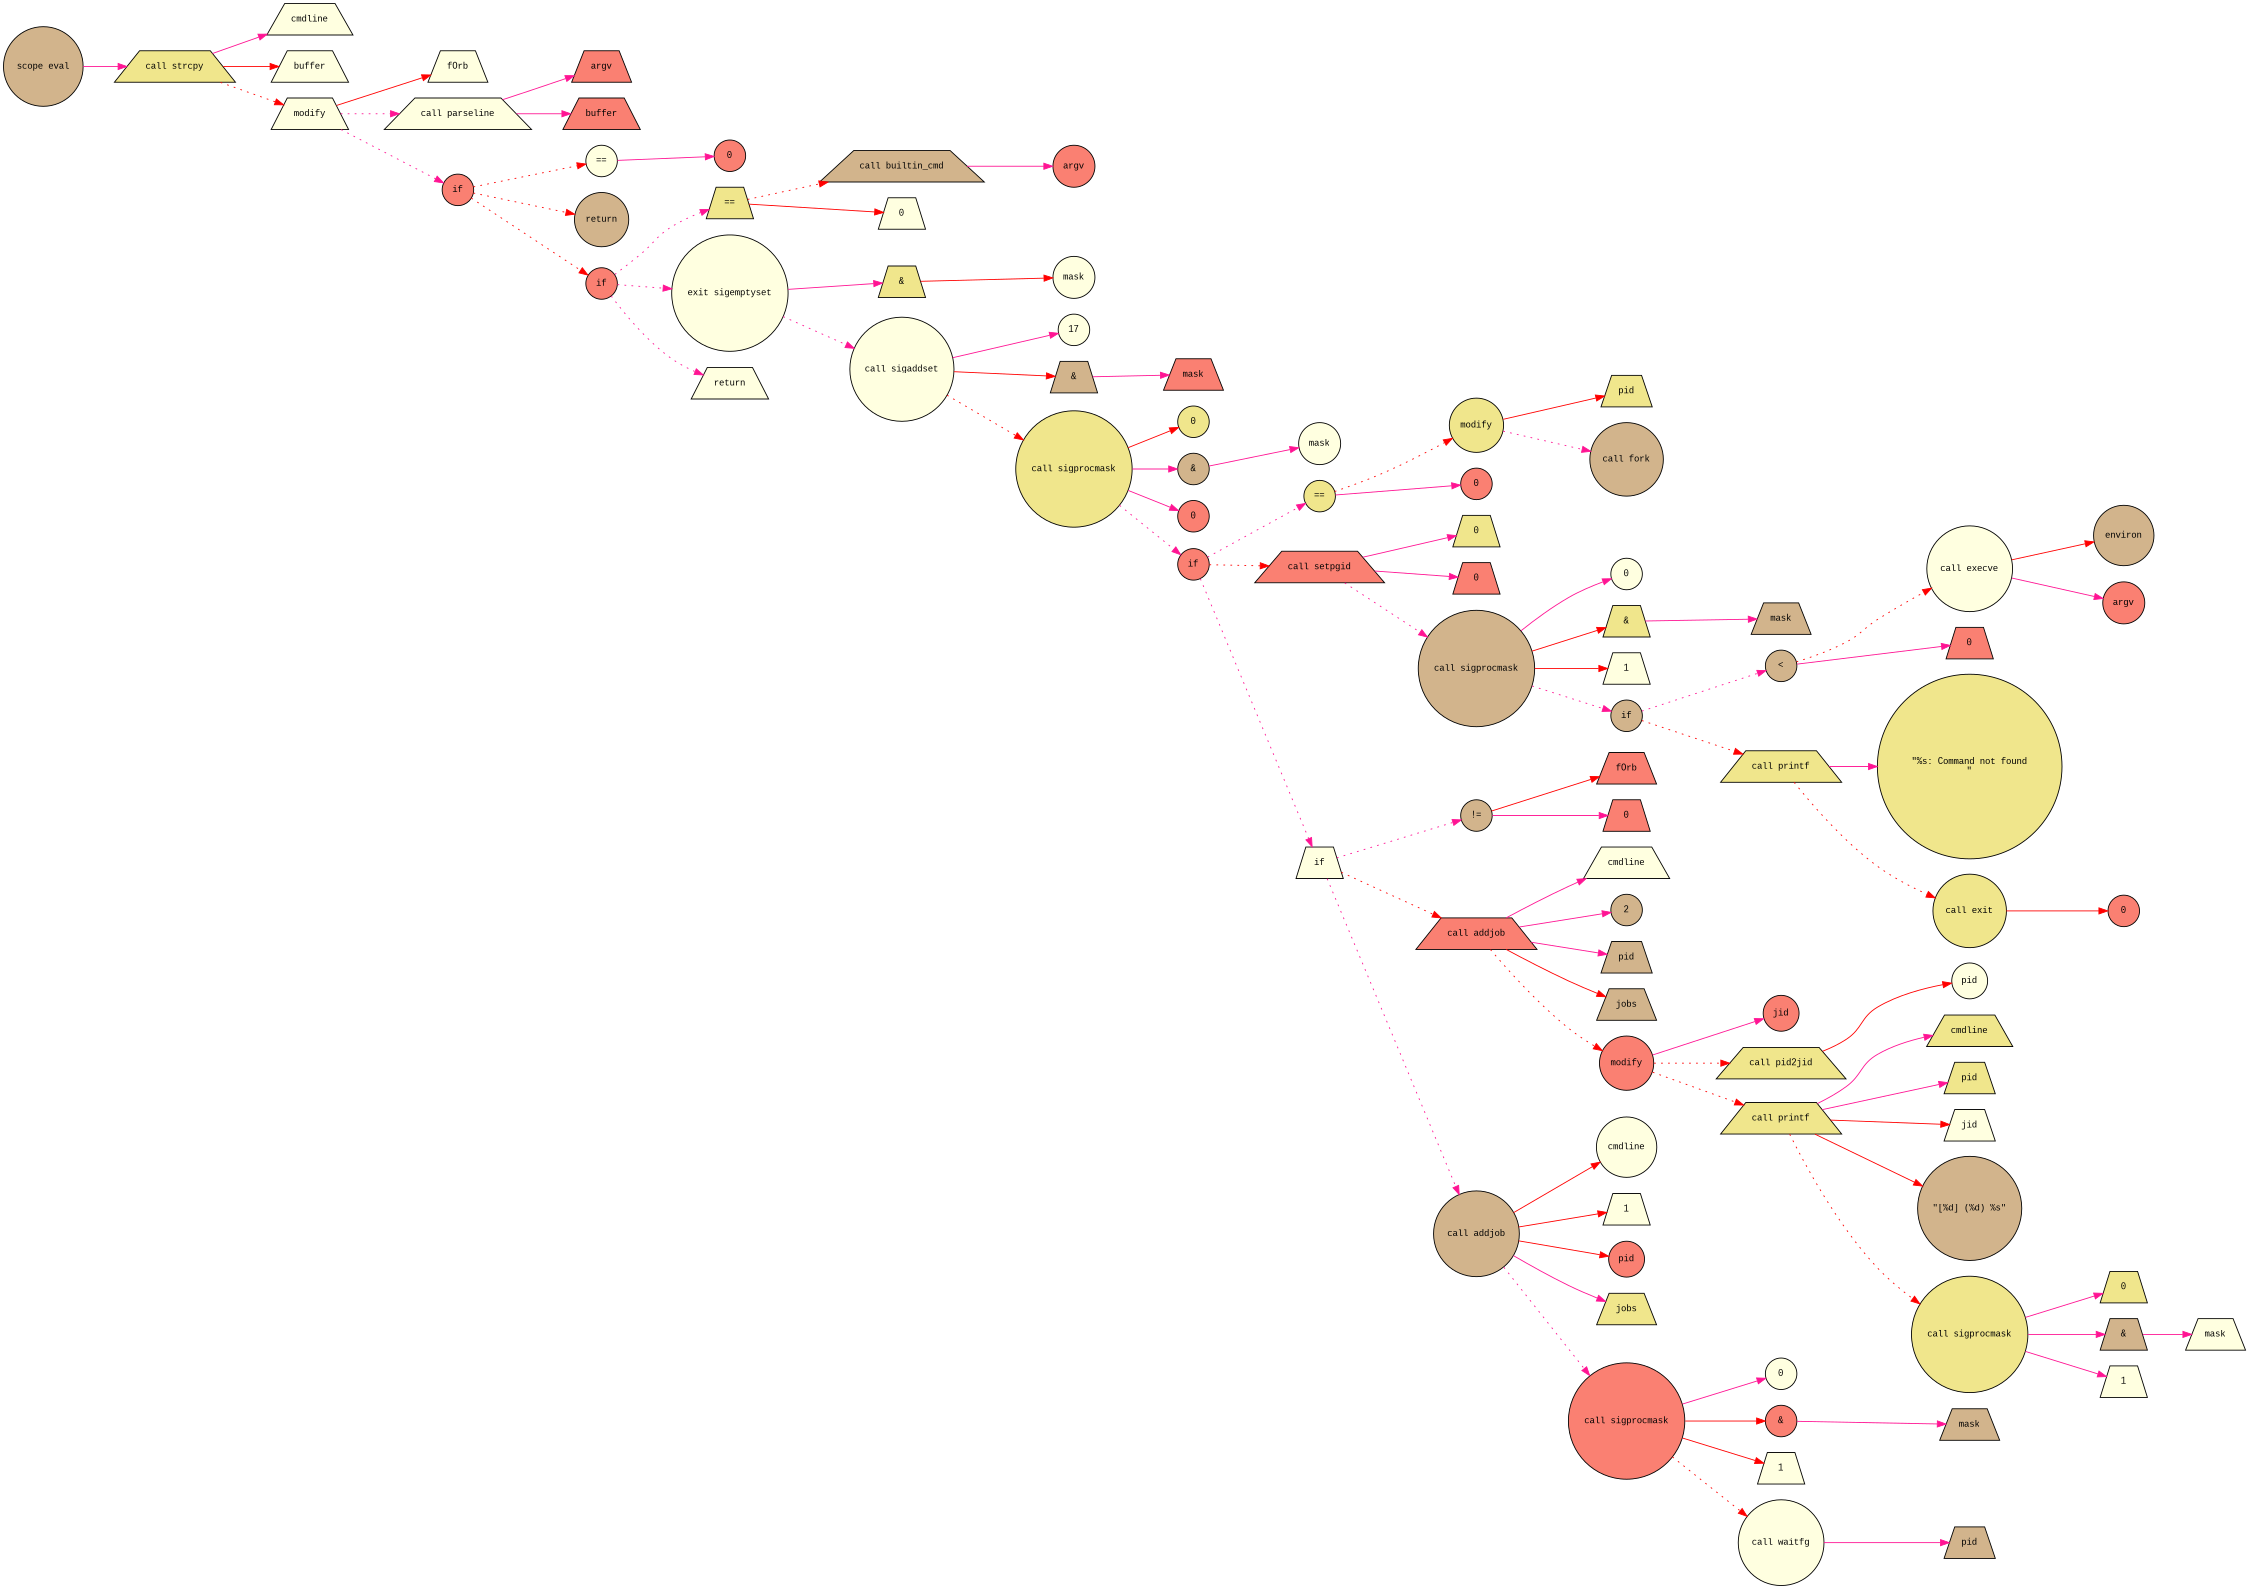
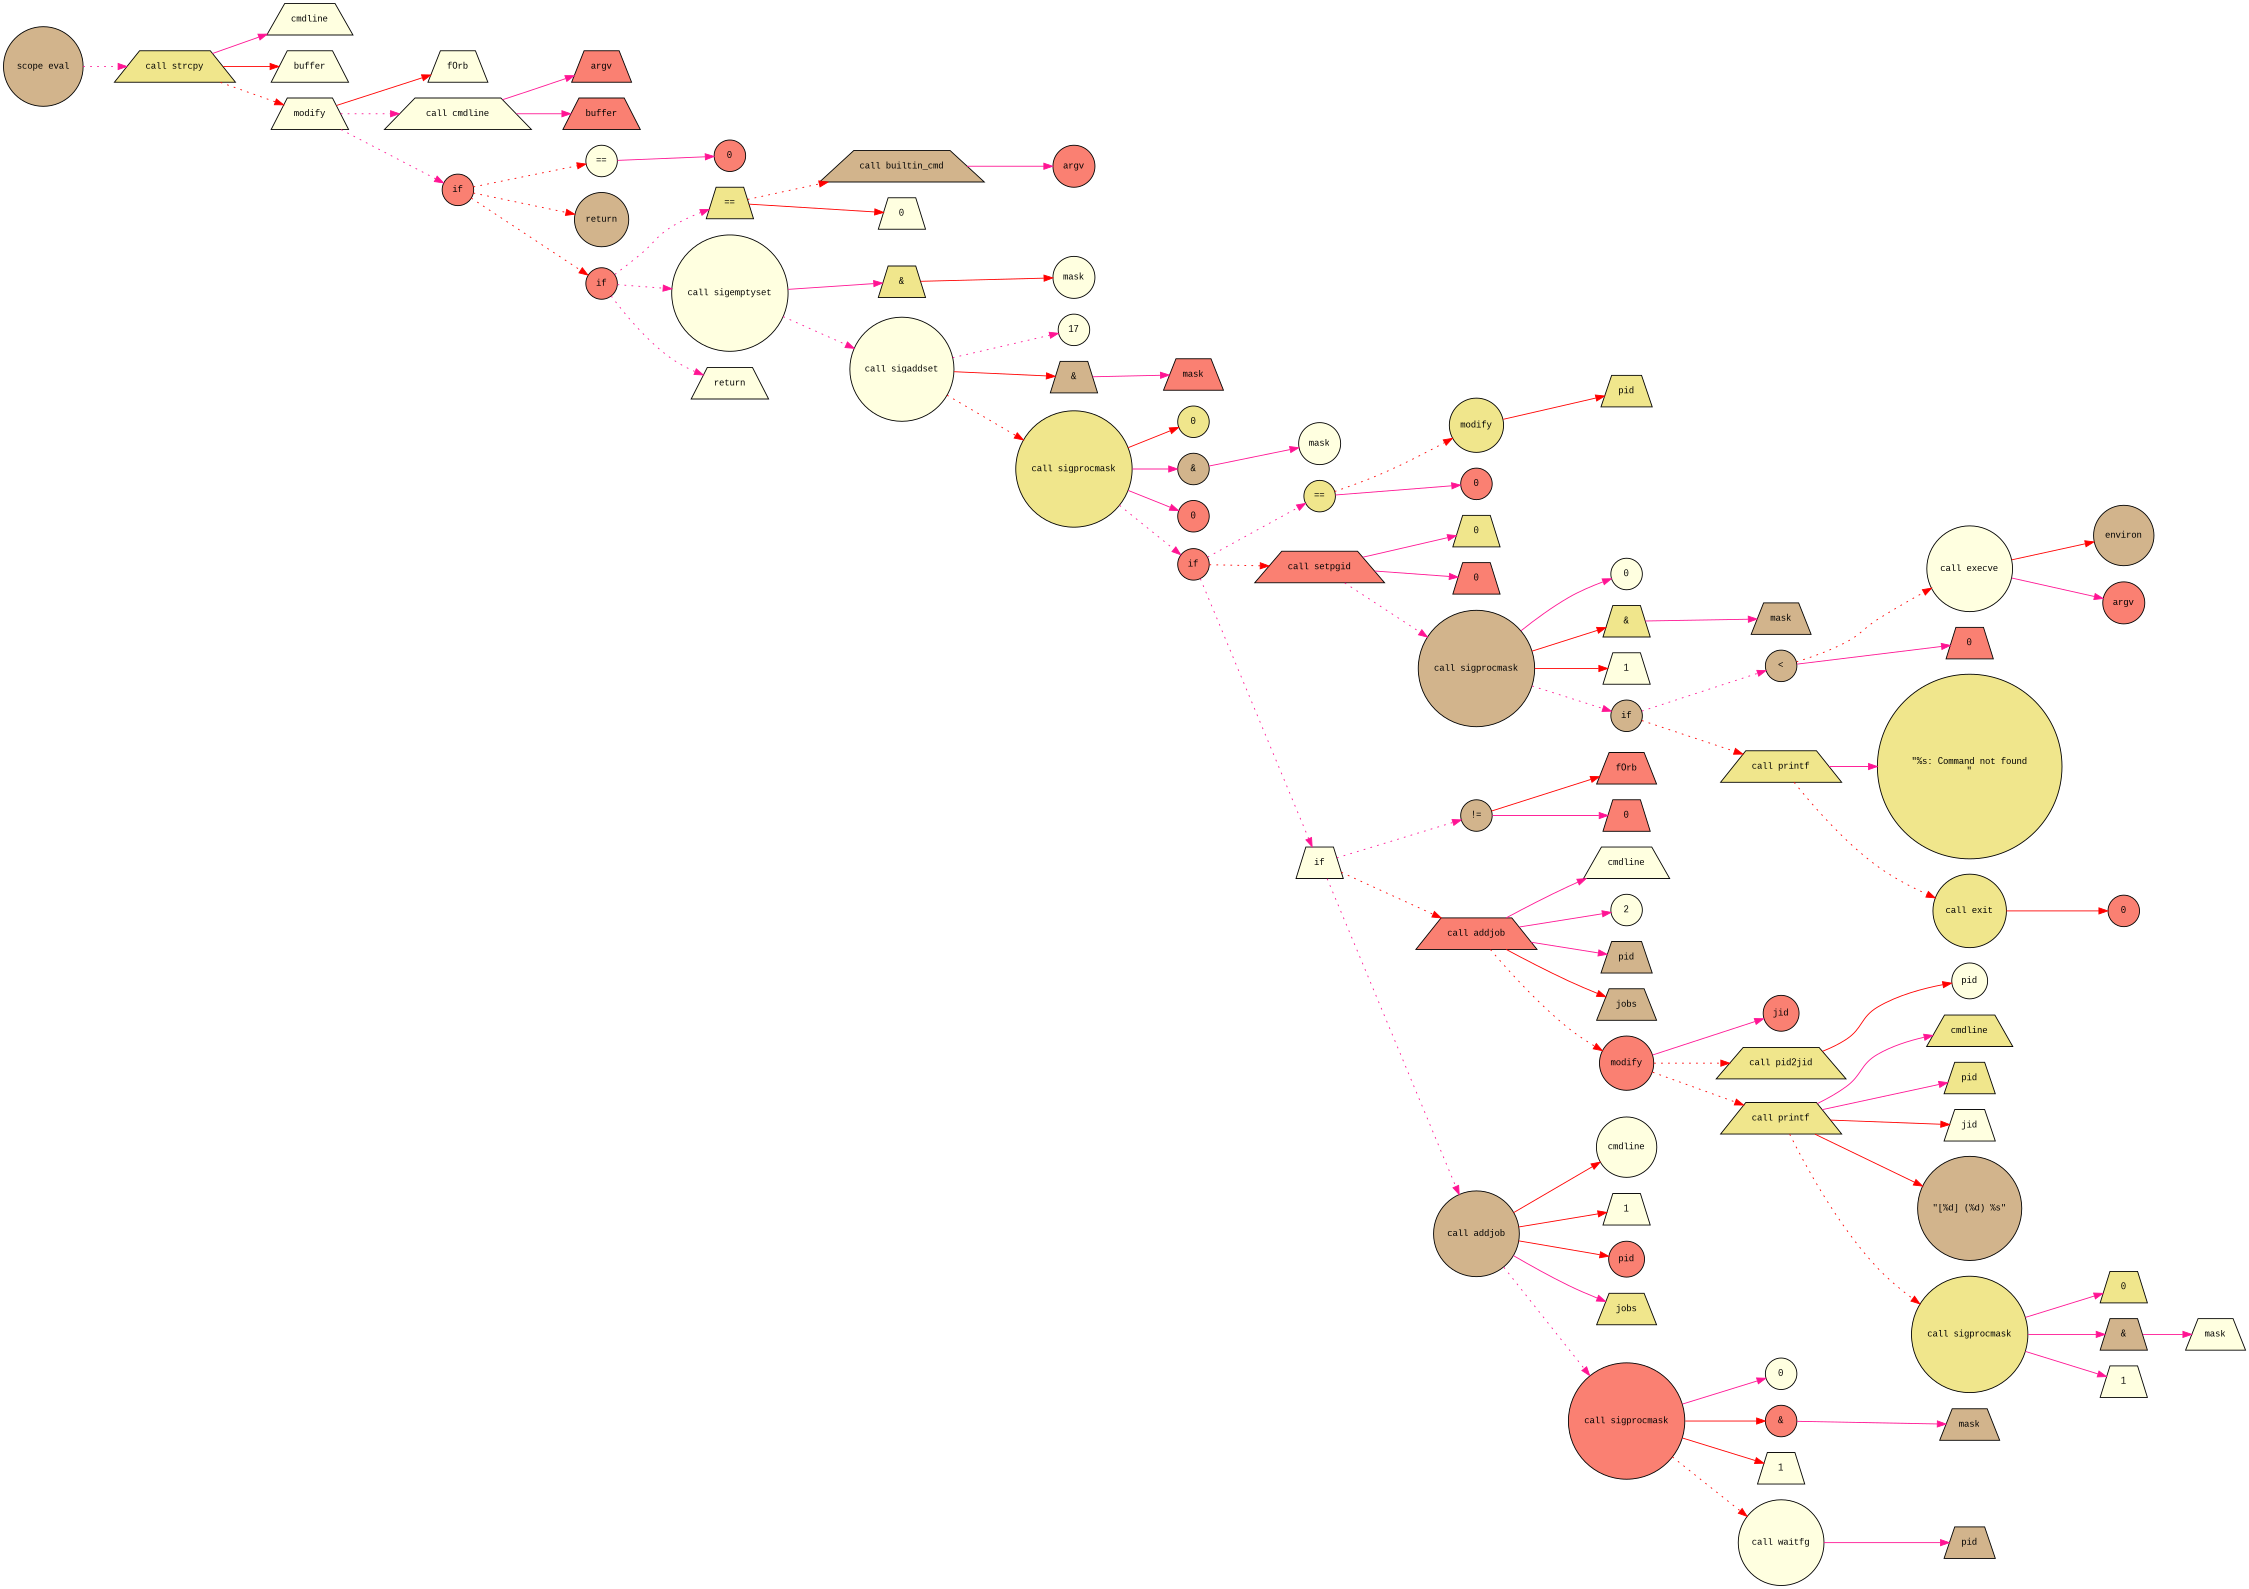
(101, 66) -> (101, 66)
(458, 114) -> (458, 114)
(730, 293) -> (730, 293)
(1001, 347) -> (1001, 347)
(1627, 459) -> none
(1627, 910) -> (1627, 910)
